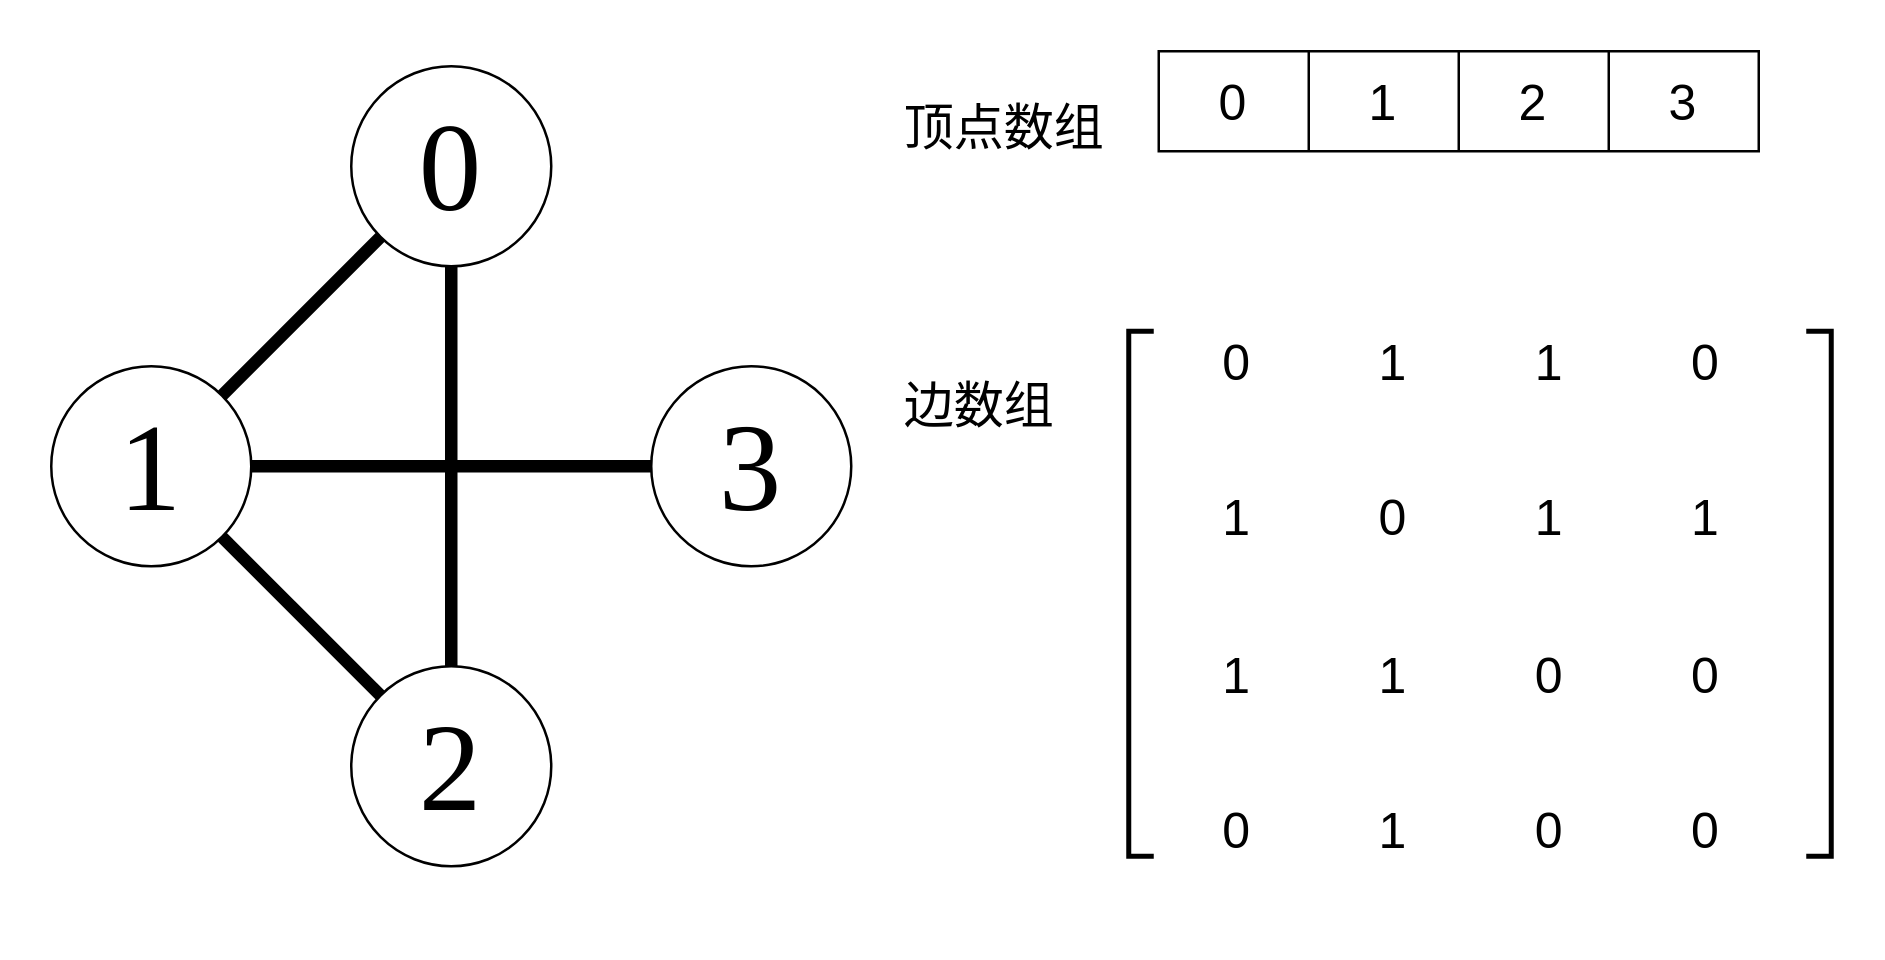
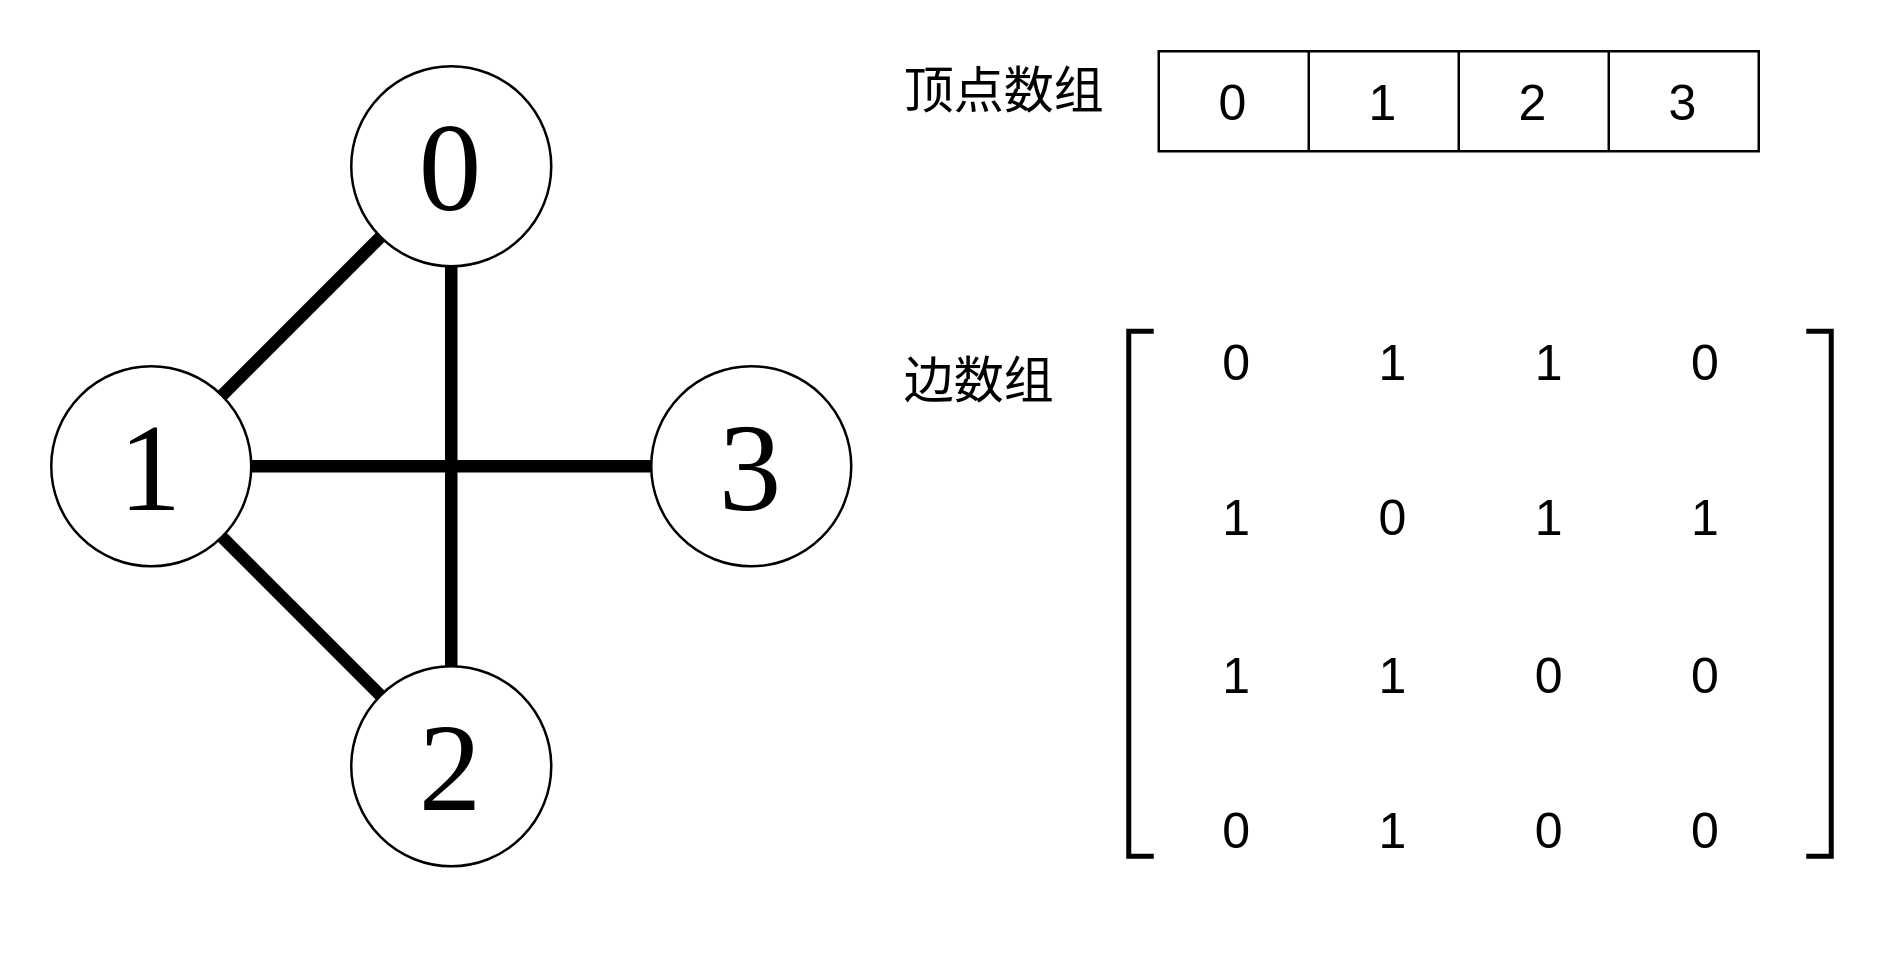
(1004, 126) -> (1004, 89)
(979, 404) -> (979, 379)
